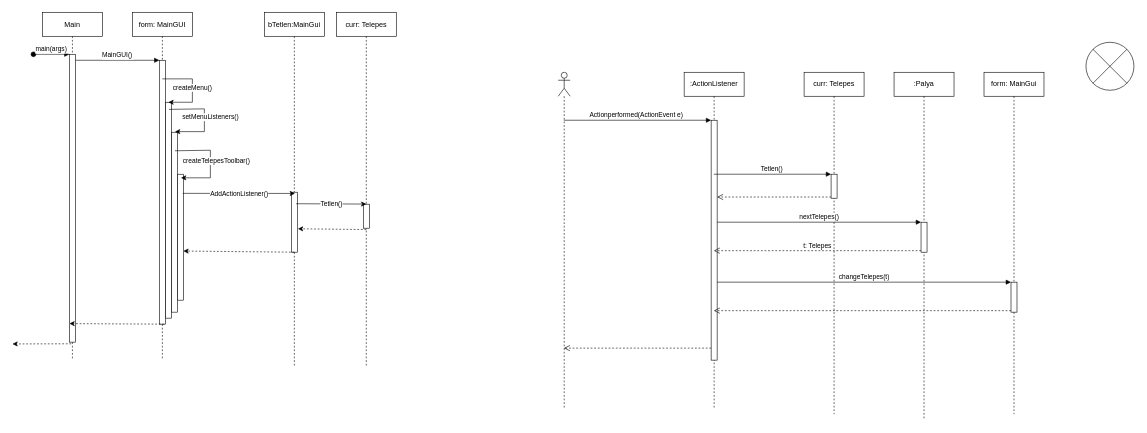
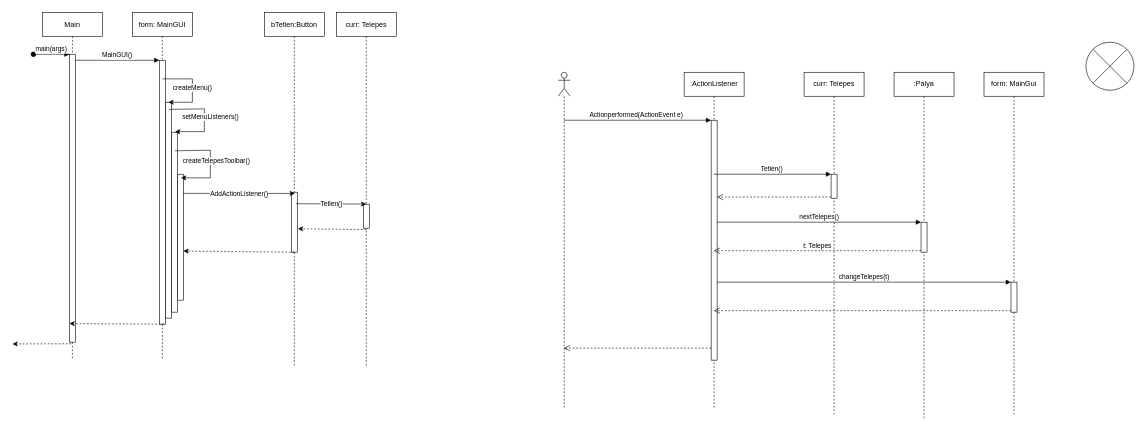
(294, 25) -> (294, 25)
